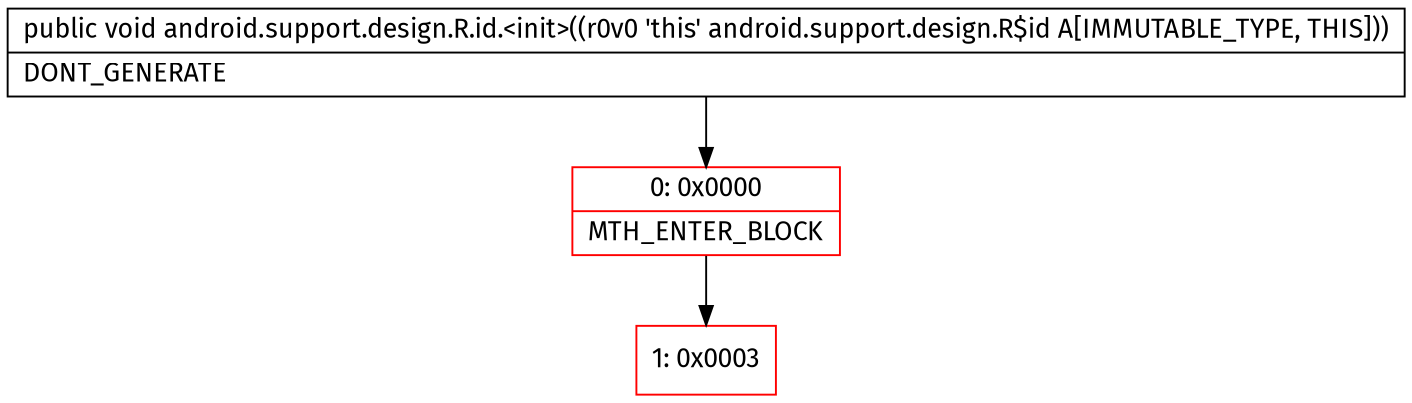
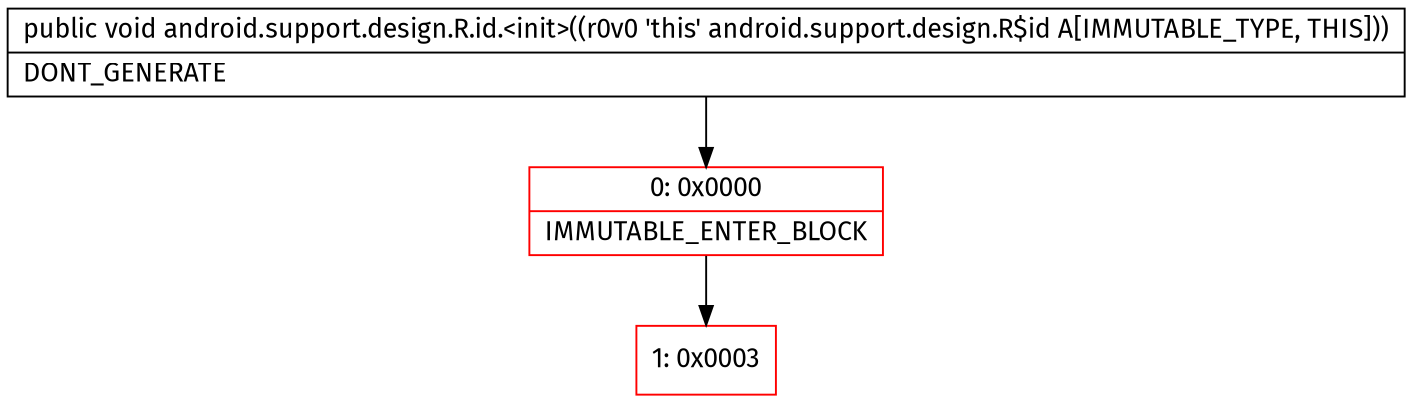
(706, 232) -> (706, 232)
